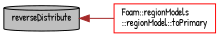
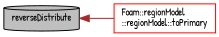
(165, 18) -> (165, 18)
